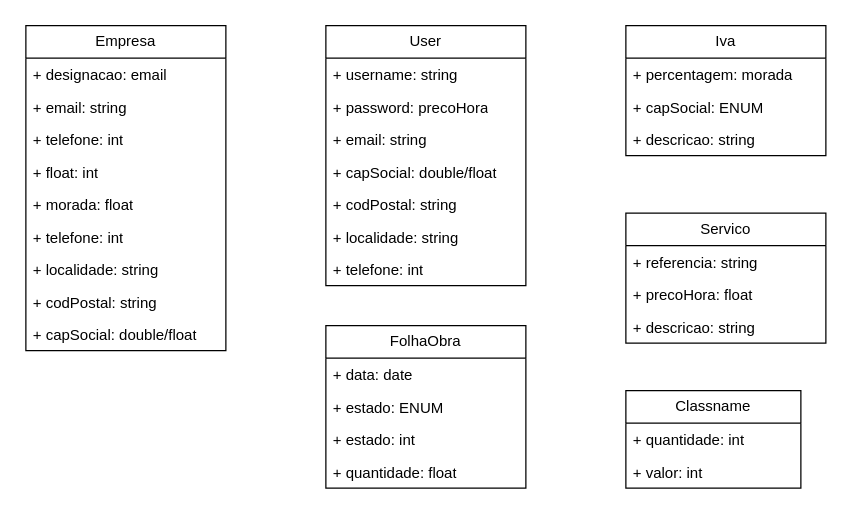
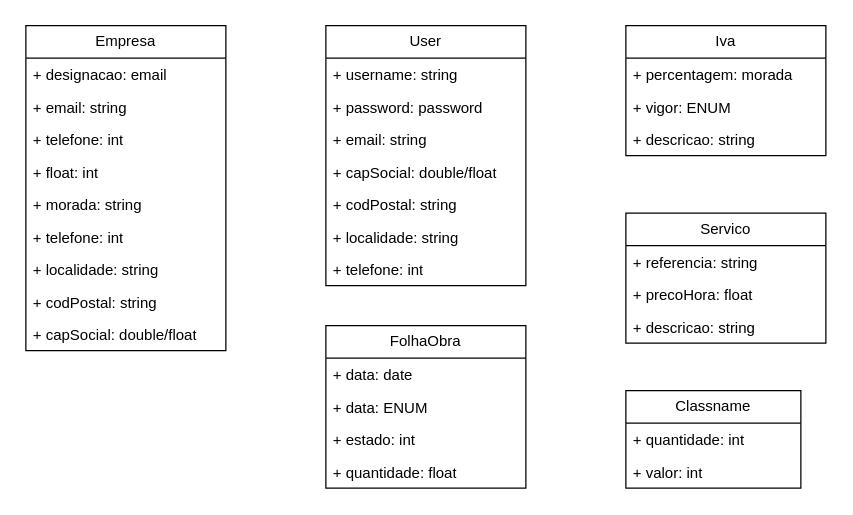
(415, 108) -> (411, 108)
(695, 108) -> (680, 108)
(88, 206) -> (93, 206)
(386, 408) -> (378, 408)
